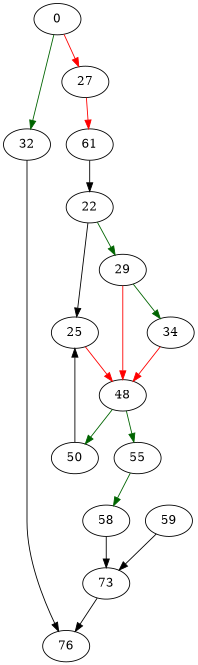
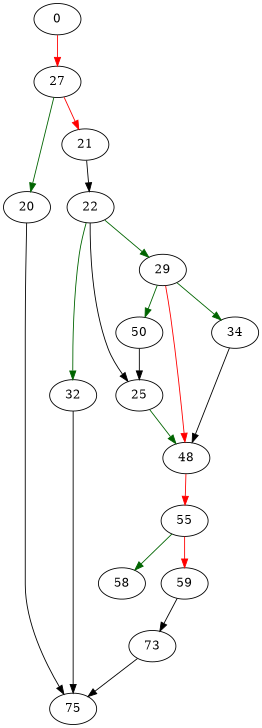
(43, 78) -> (75, 296)
(90, 145) -> (85, 145)
none -> (27, 207)
(96, 361) -> (160, 423)
(149, 361) -> (212, 391)
(129, 422) -> (186, 485)
(102, 423) -> (153, 297)
(106, 548) -> none
none -> (185, 548)
(66, 646) -> (73, 709)
